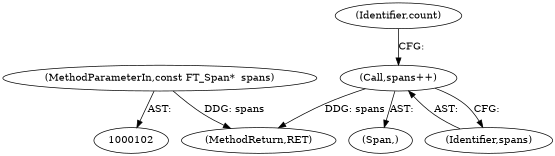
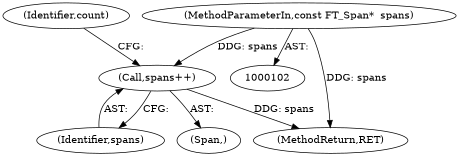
none -> (216, 42)
